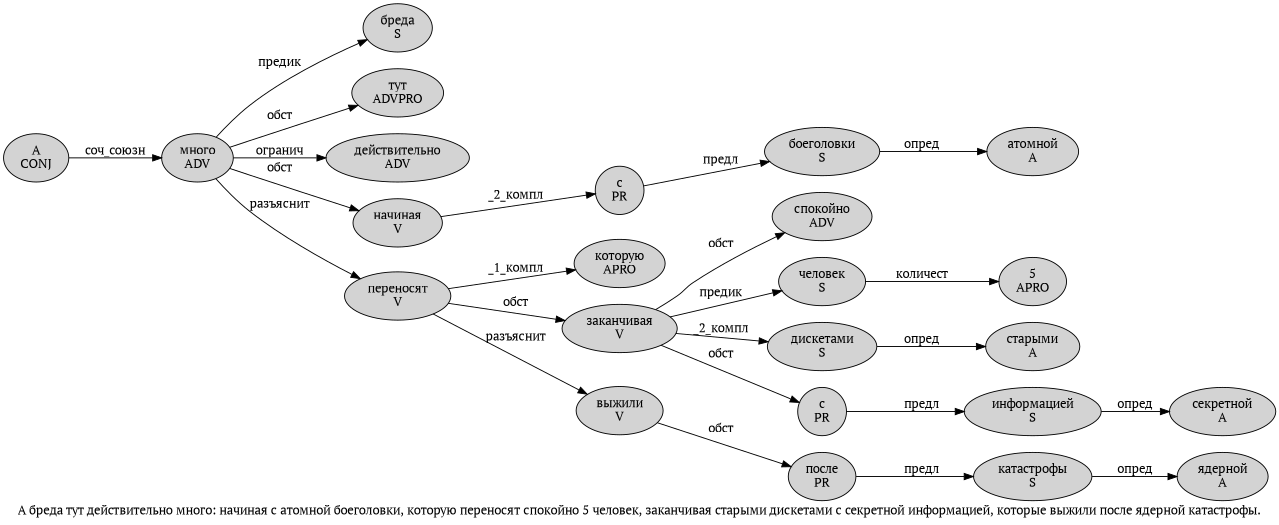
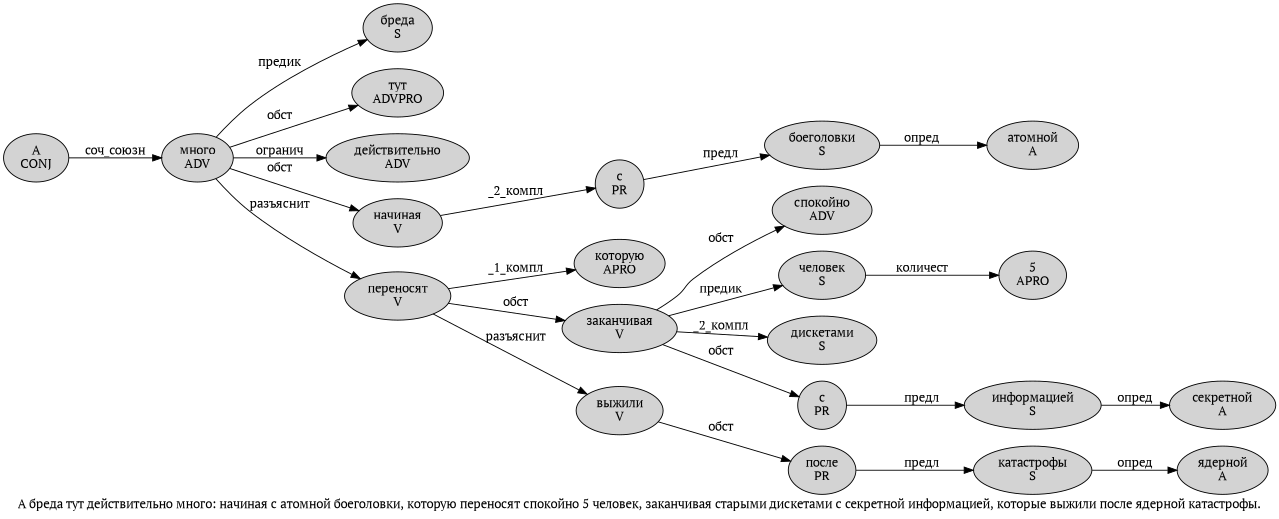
(1033, 347) -> none
